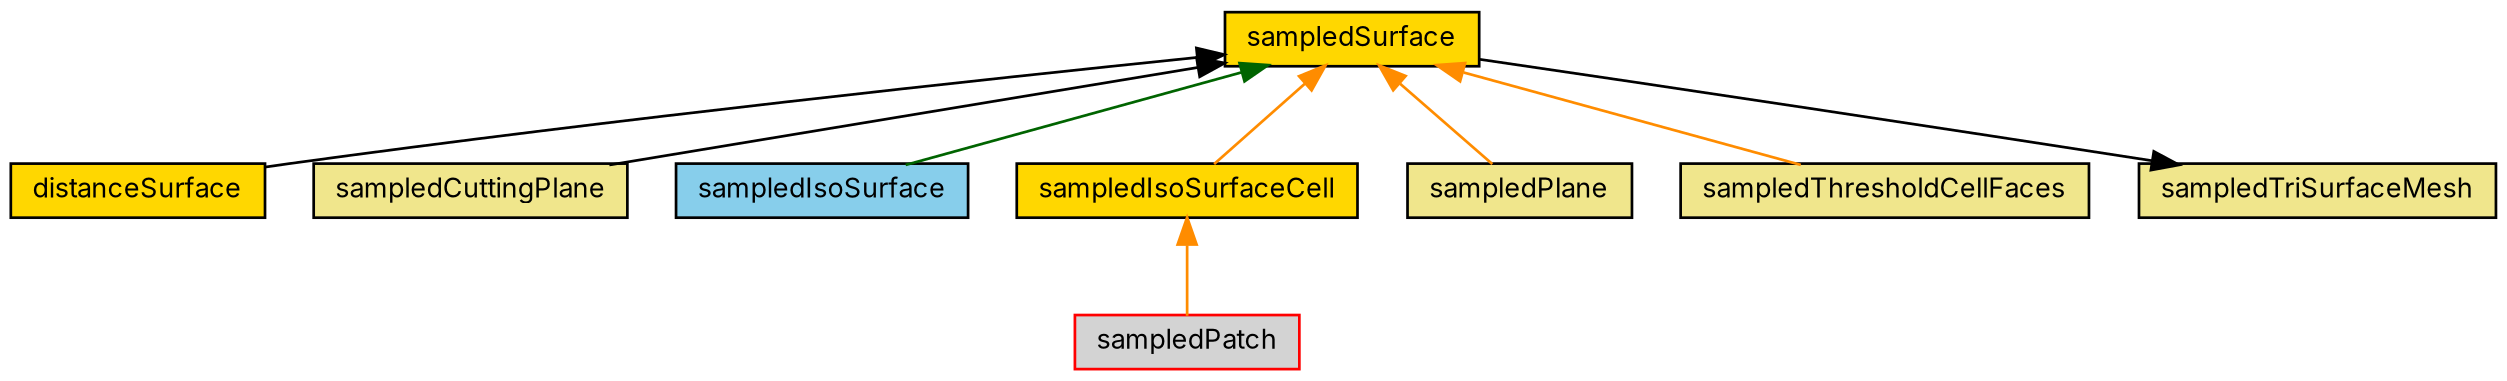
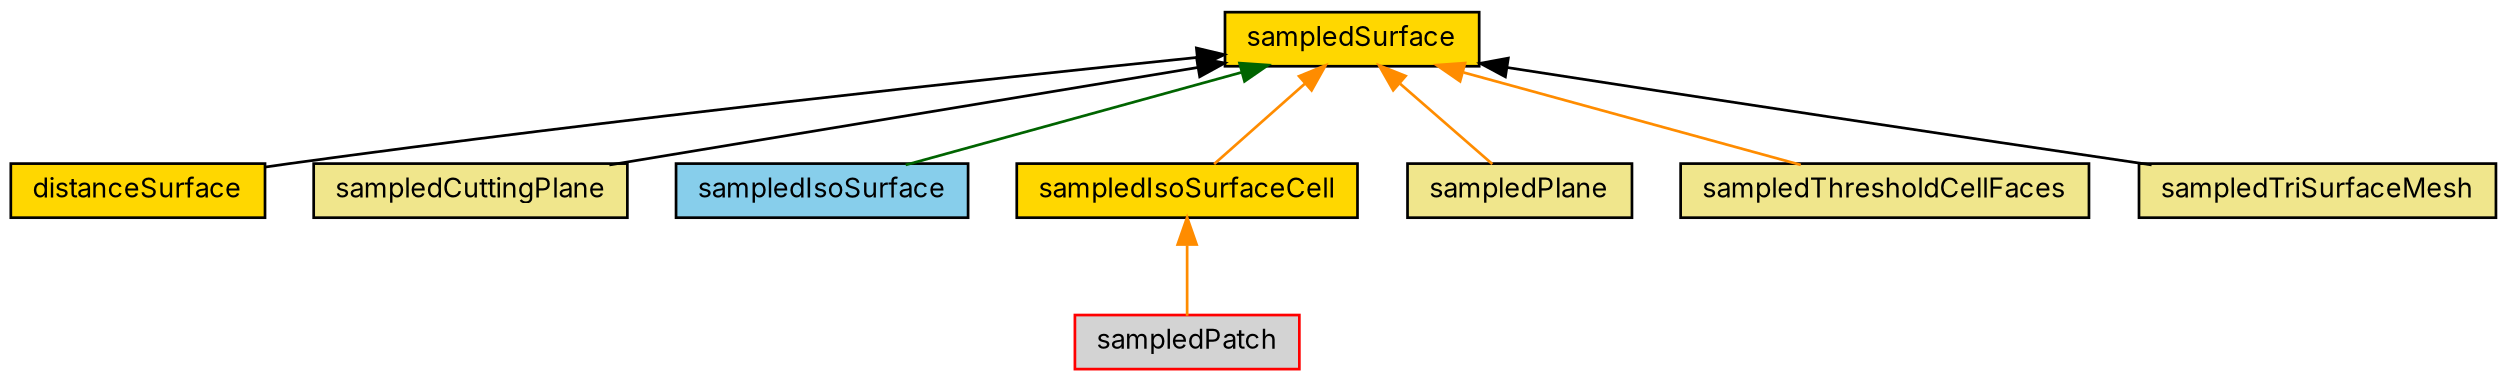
(1816, 109) -> (1829, 117)
